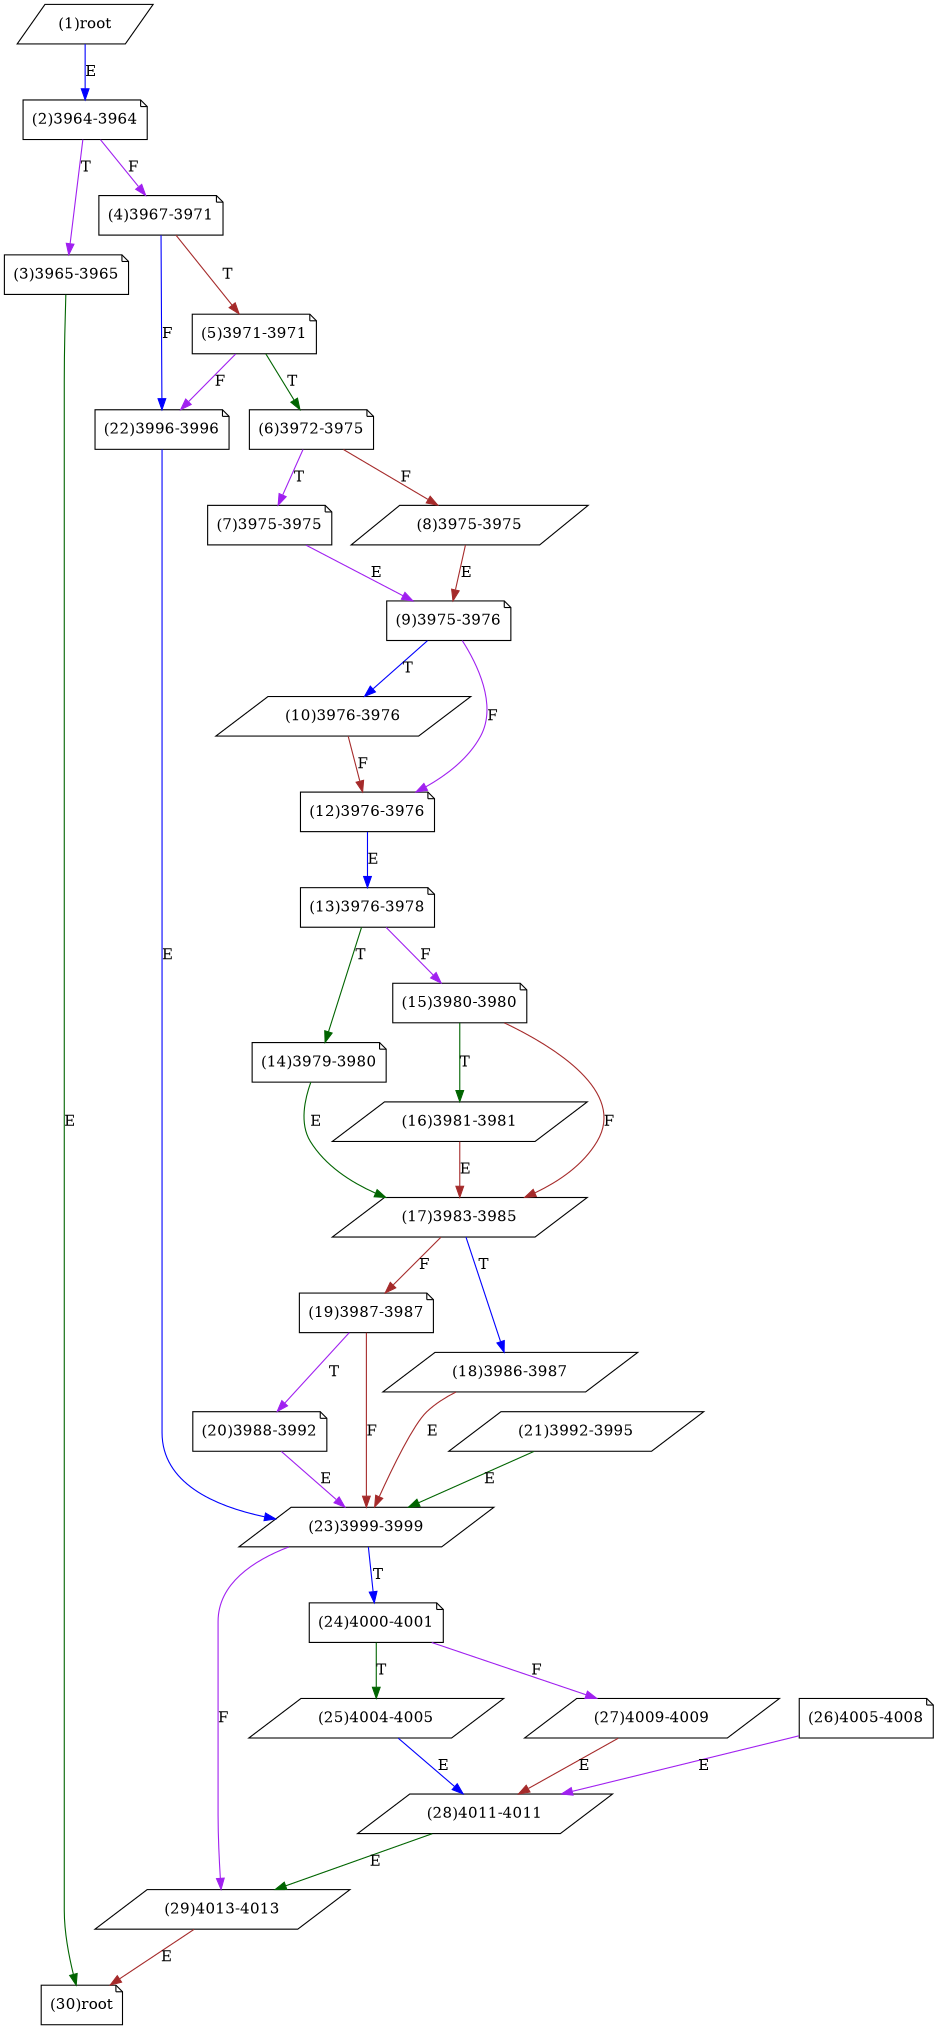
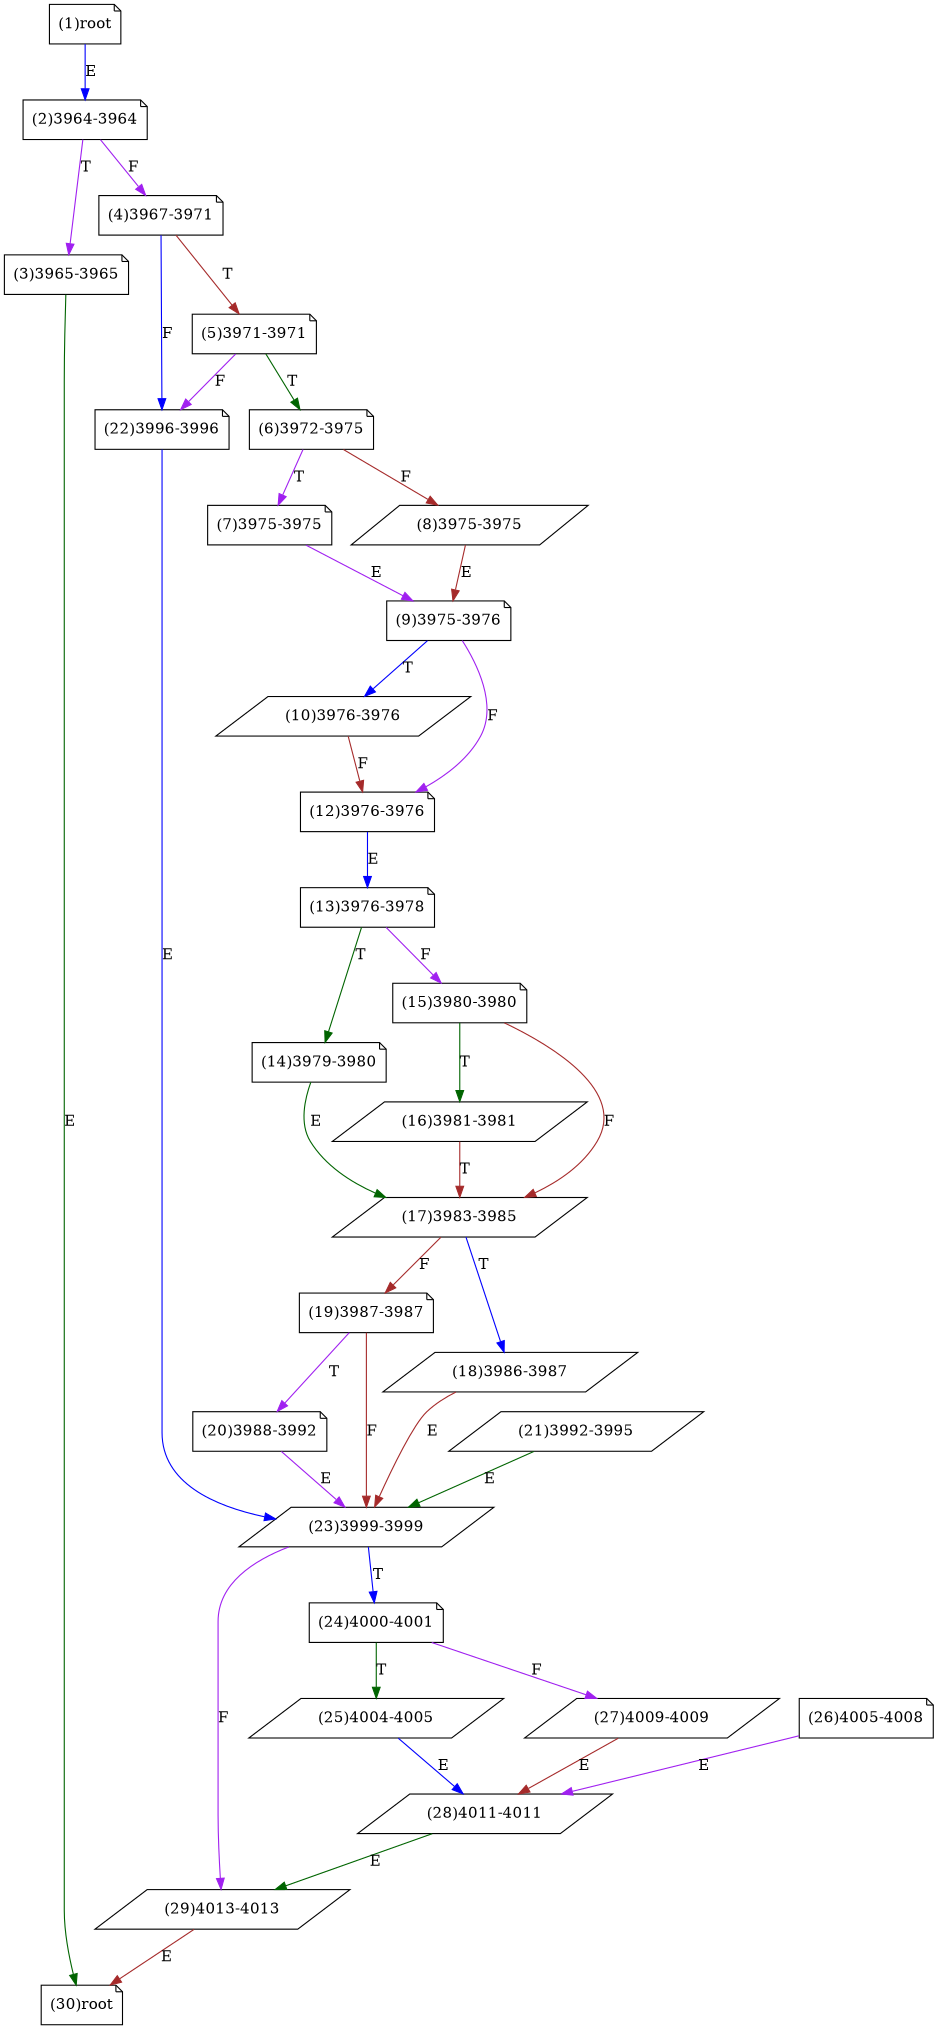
(85, 24) -> (85, 24)
(466, 1169) -> (465, 1169)
